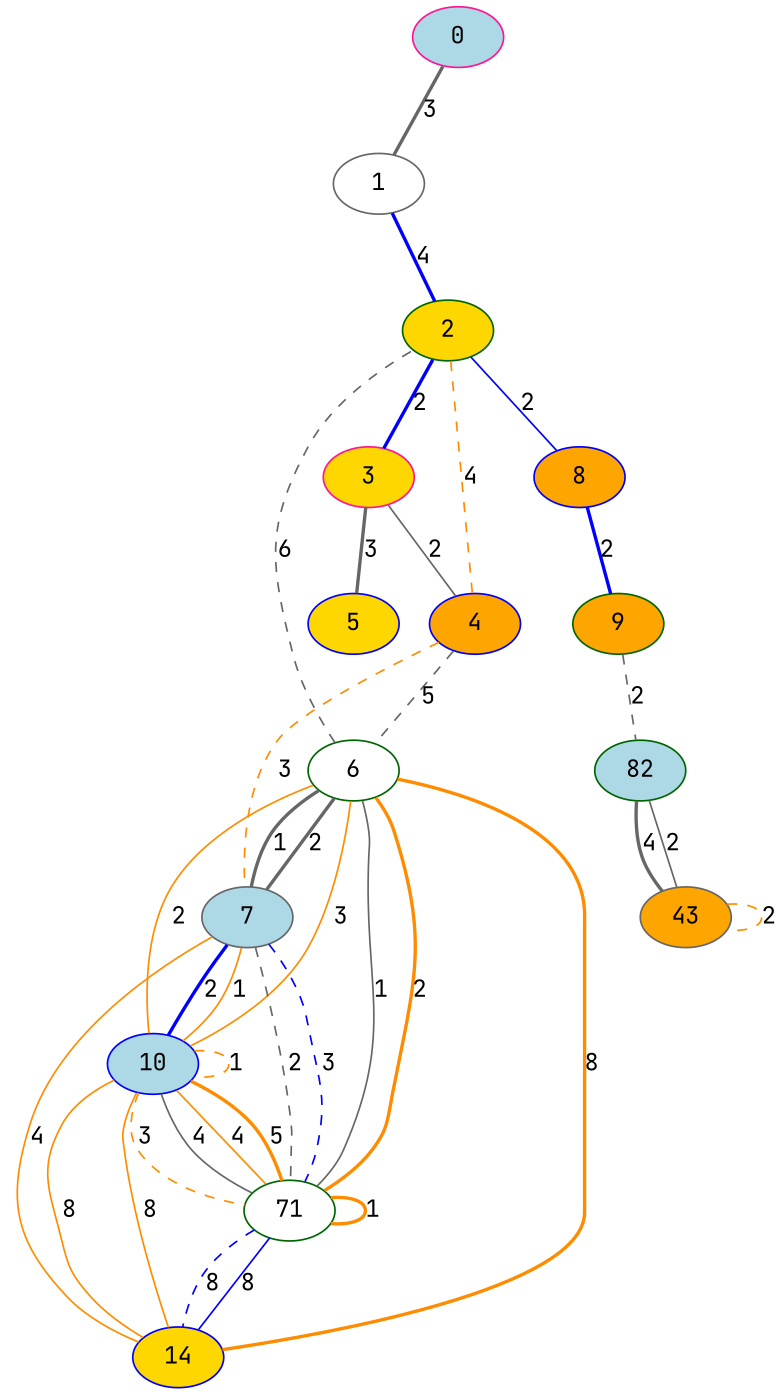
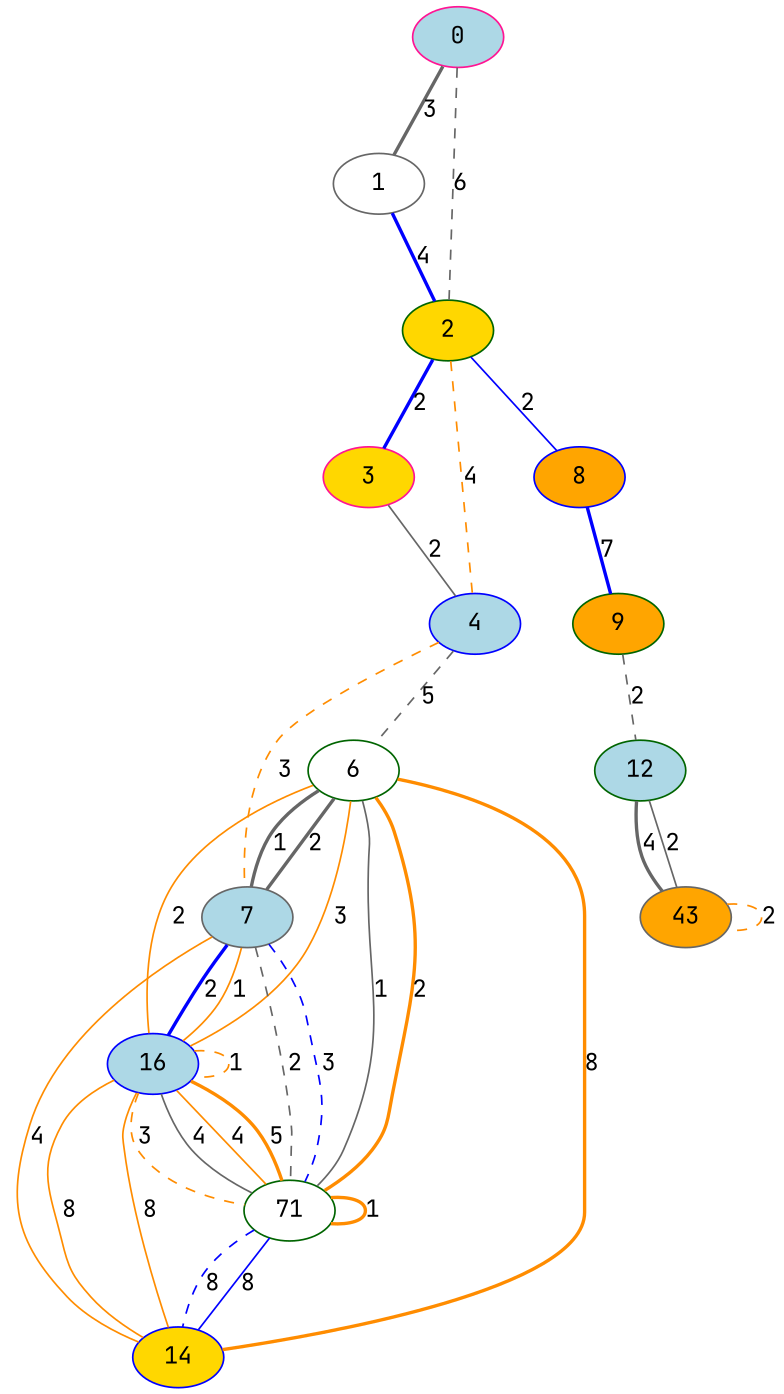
(278, 525) -> (453, 184)
(607, 551) -> (607, 551)
(354, 624) -> none
(475, 624) -> (475, 624)
(640, 771) -> (640, 771)
(153, 1064) -> (153, 1064)
